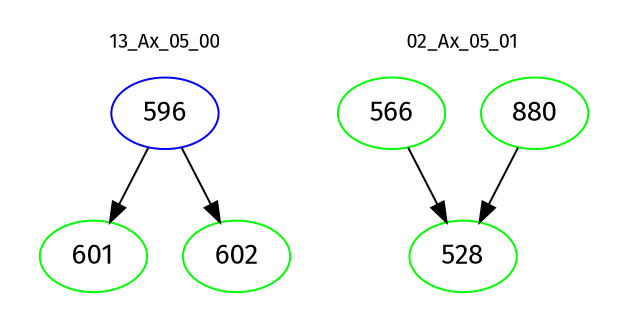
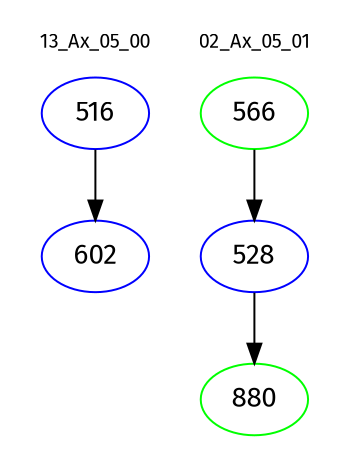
(165, 113) -> (95, 113)
(503, 176) -> (254, 318)
(93, 256) -> none
(237, 256) -> (95, 256)
(463, 256) -> (254, 256)
